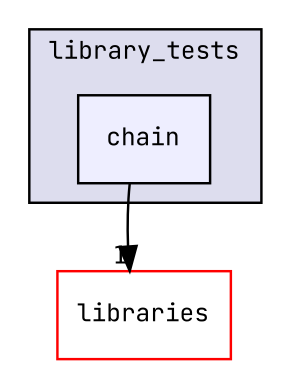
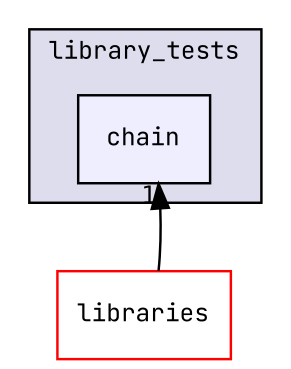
(128, 218) -> (160, 240)
